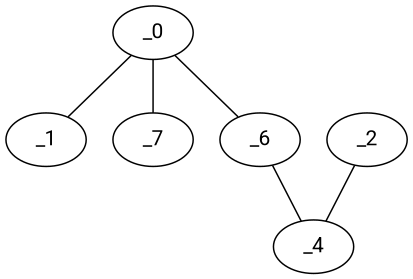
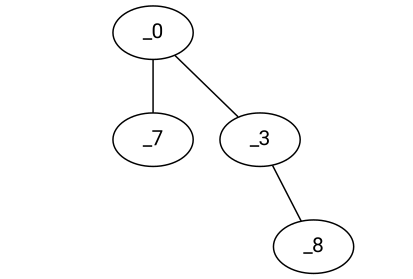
(46, 140) -> none
(260, 140) -> (260, 140)
(367, 140) -> none
(314, 247) -> (314, 247)
